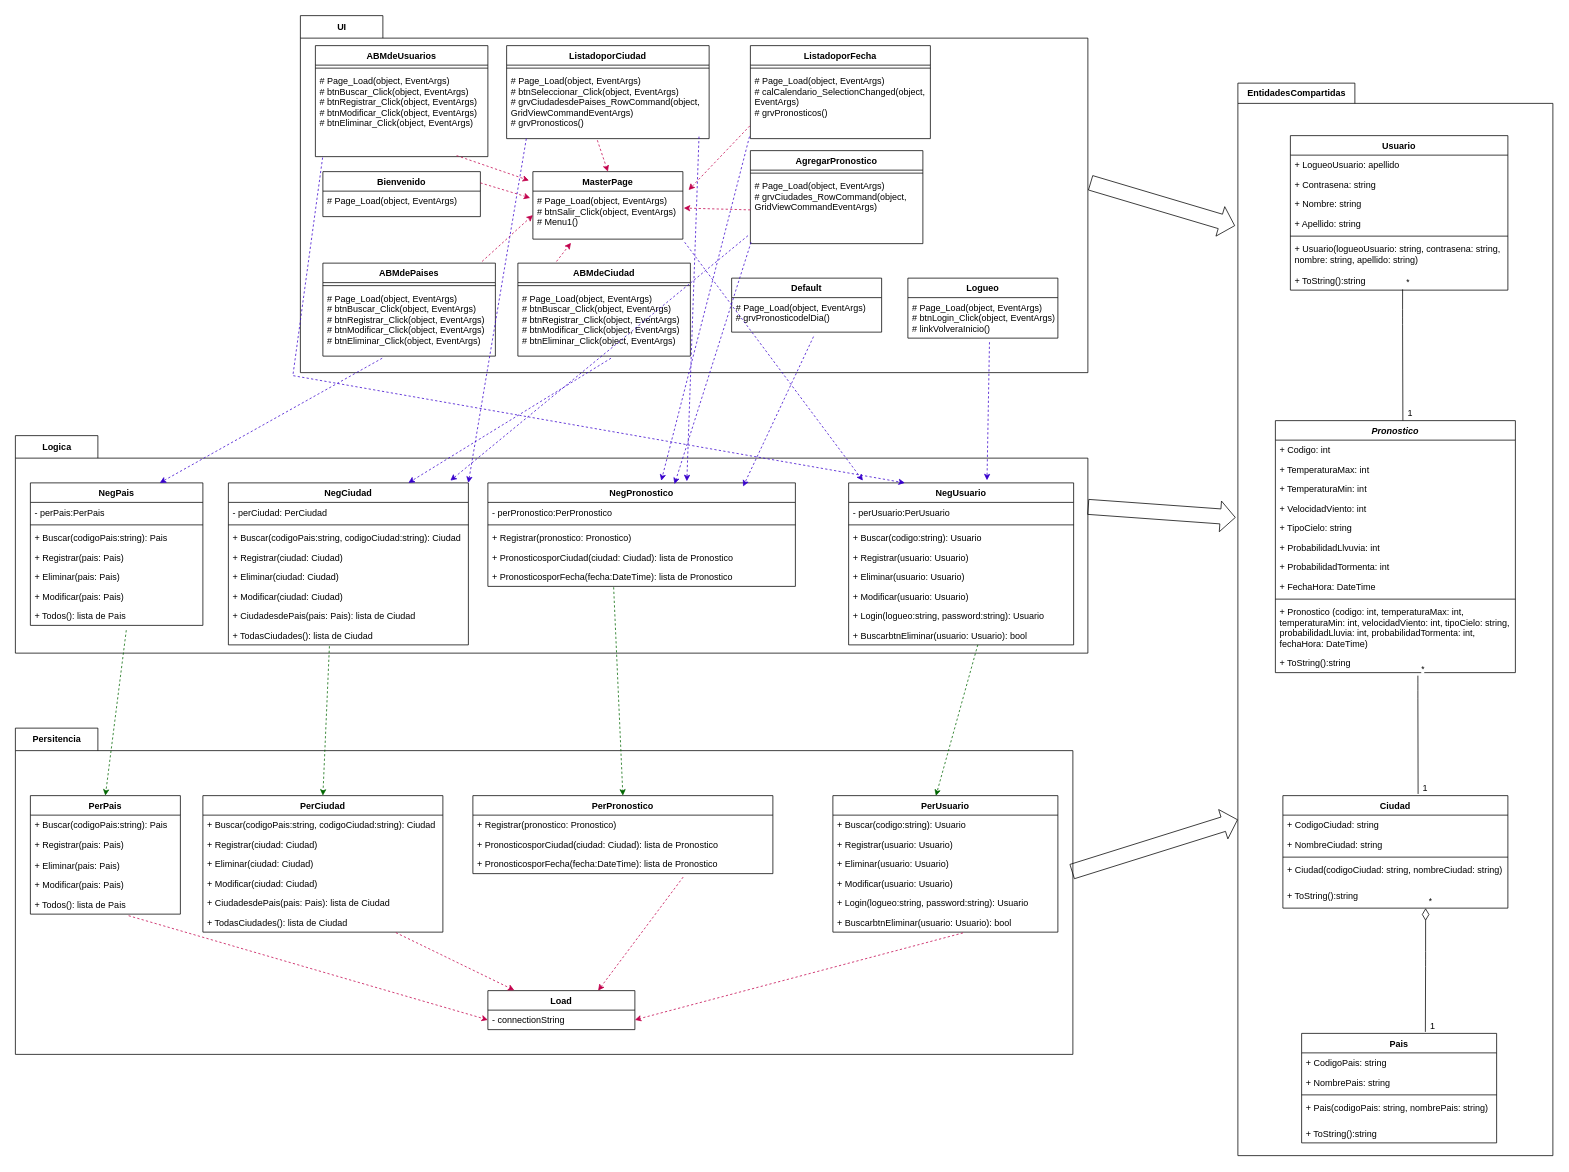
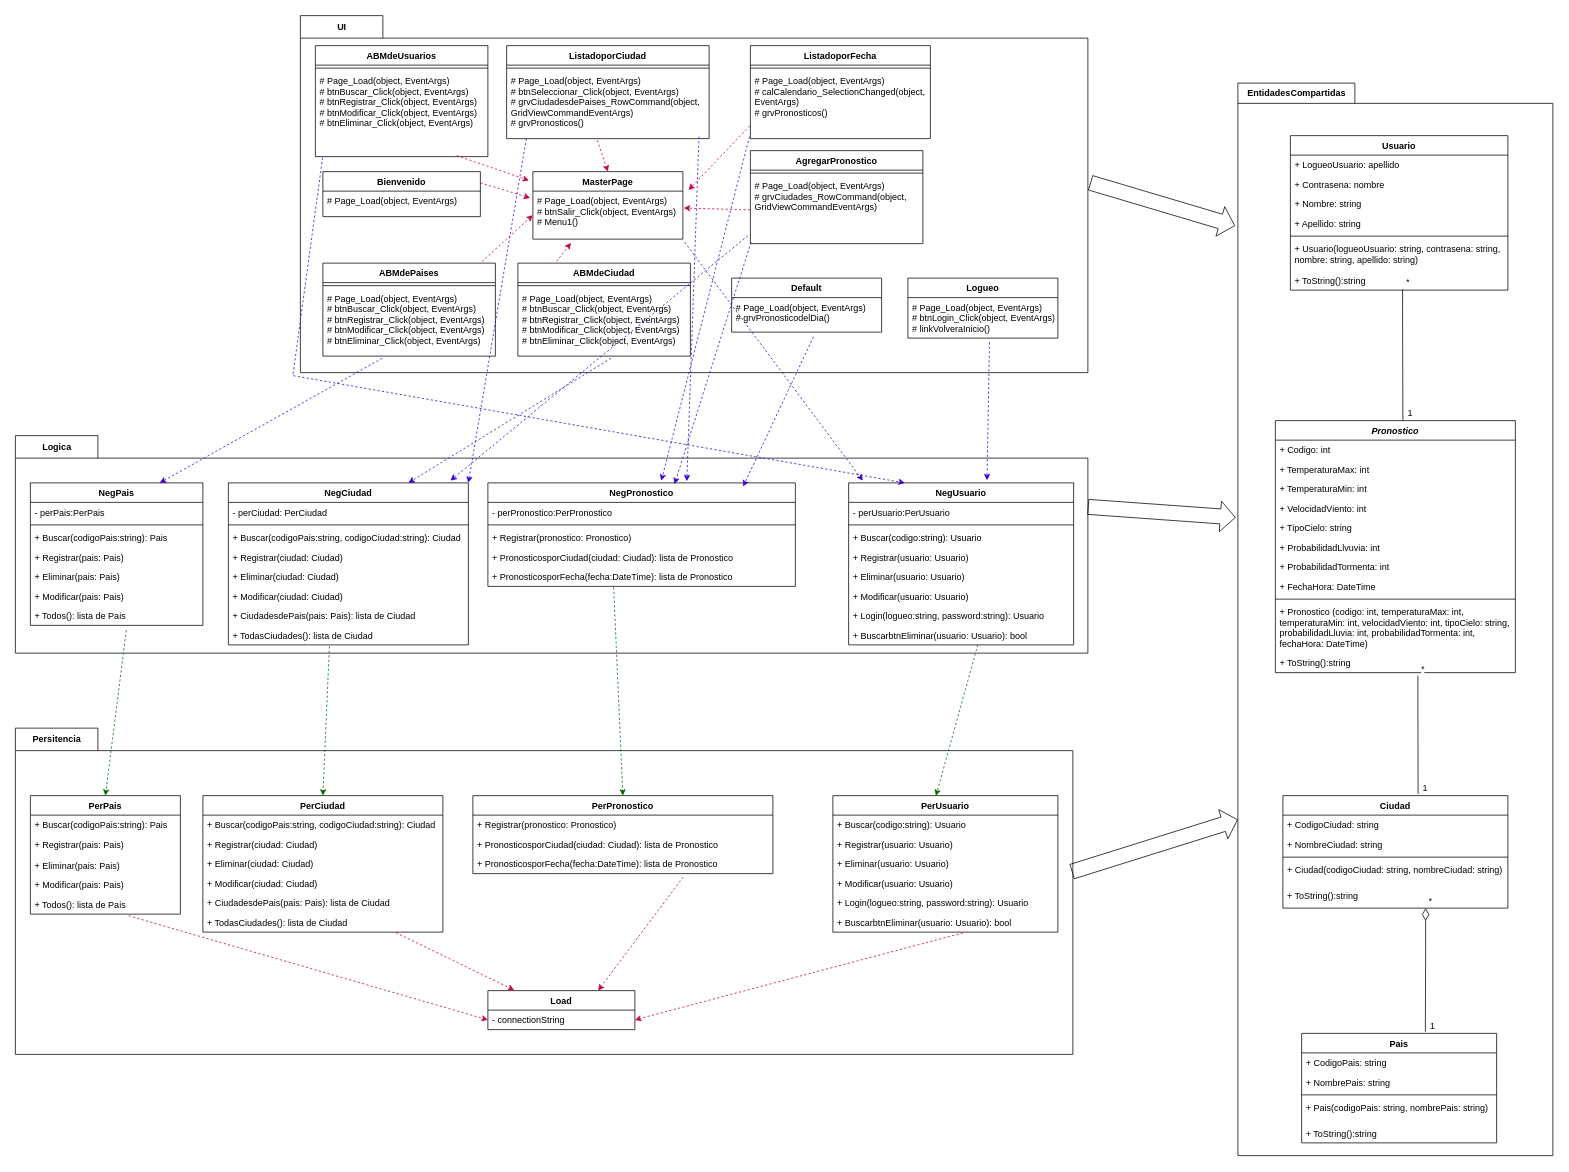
(1340, 185) -> (1341, 185)
